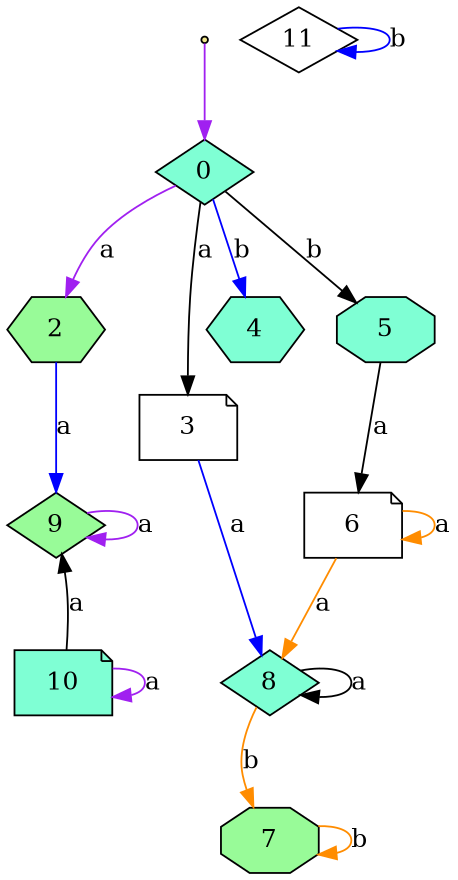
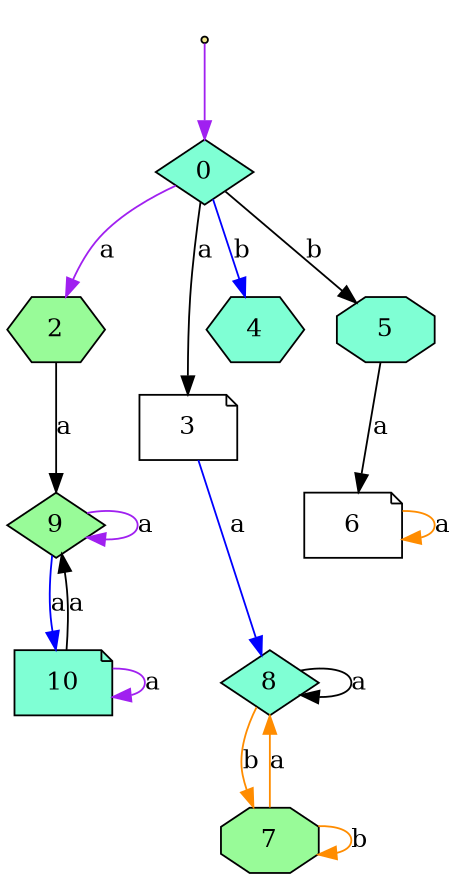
(299, 40) -> none
(56, 418) -> (56, 418)
none -> (50, 594)
(314, 600) -> (270, 771)
